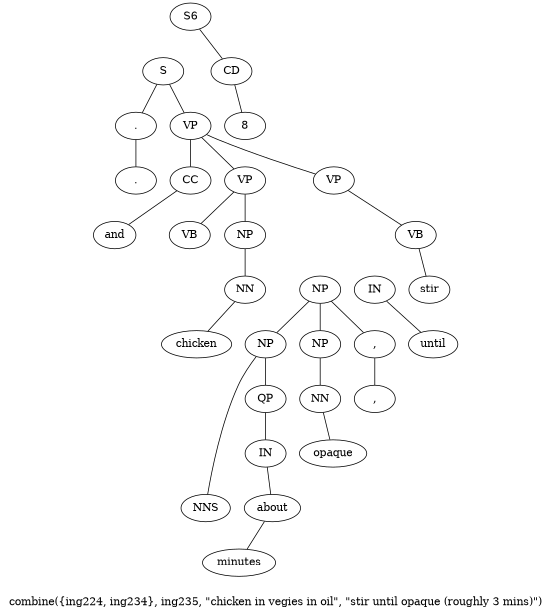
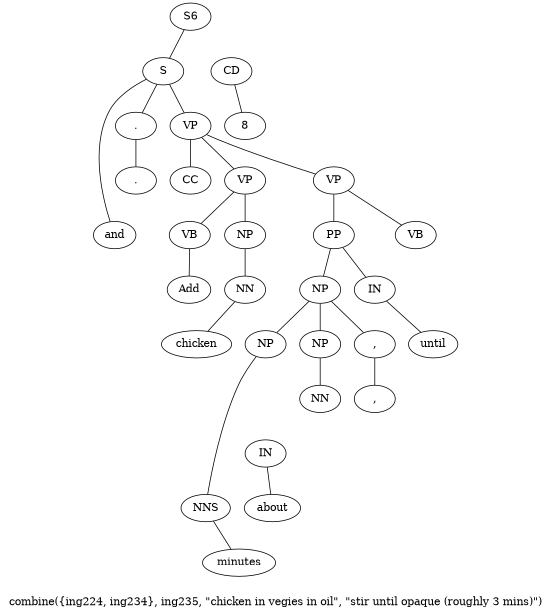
(211, 44) -> (177, 44)
(153, 208) -> (100, 141)
none -> (334, 235)
none -> (189, 290)
(429, 290) -> none
(266, 399) -> none
(333, 453) -> none
(256, 535) -> (222, 535)
